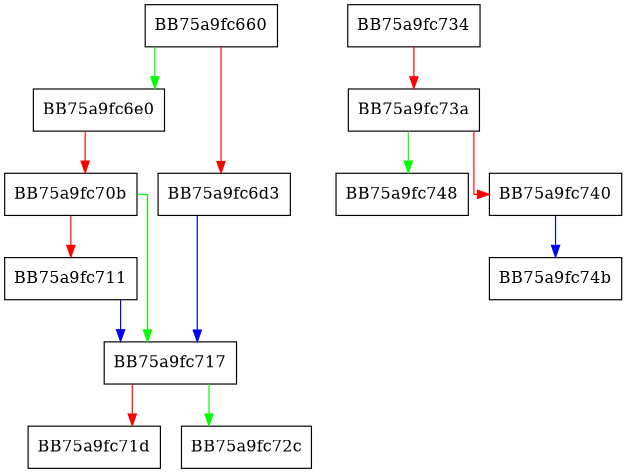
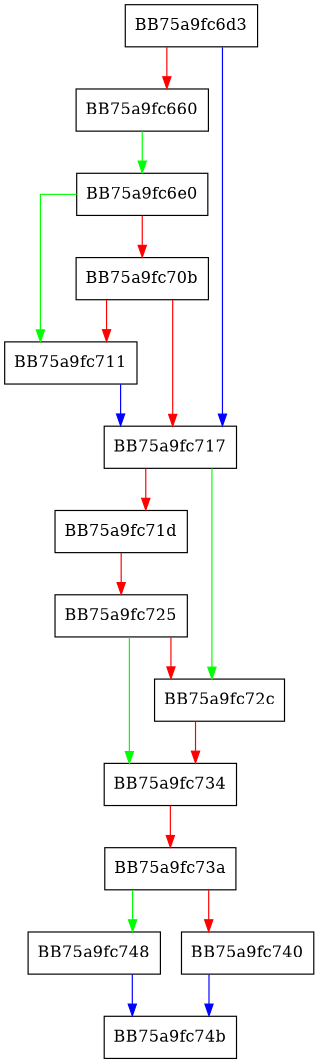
(221, 104) -> (167, 62)
none -> (40, 244)
(148, 257) -> (173, 357)
none -> (121, 616)
none -> (196, 736)
none -> (132, 989)
